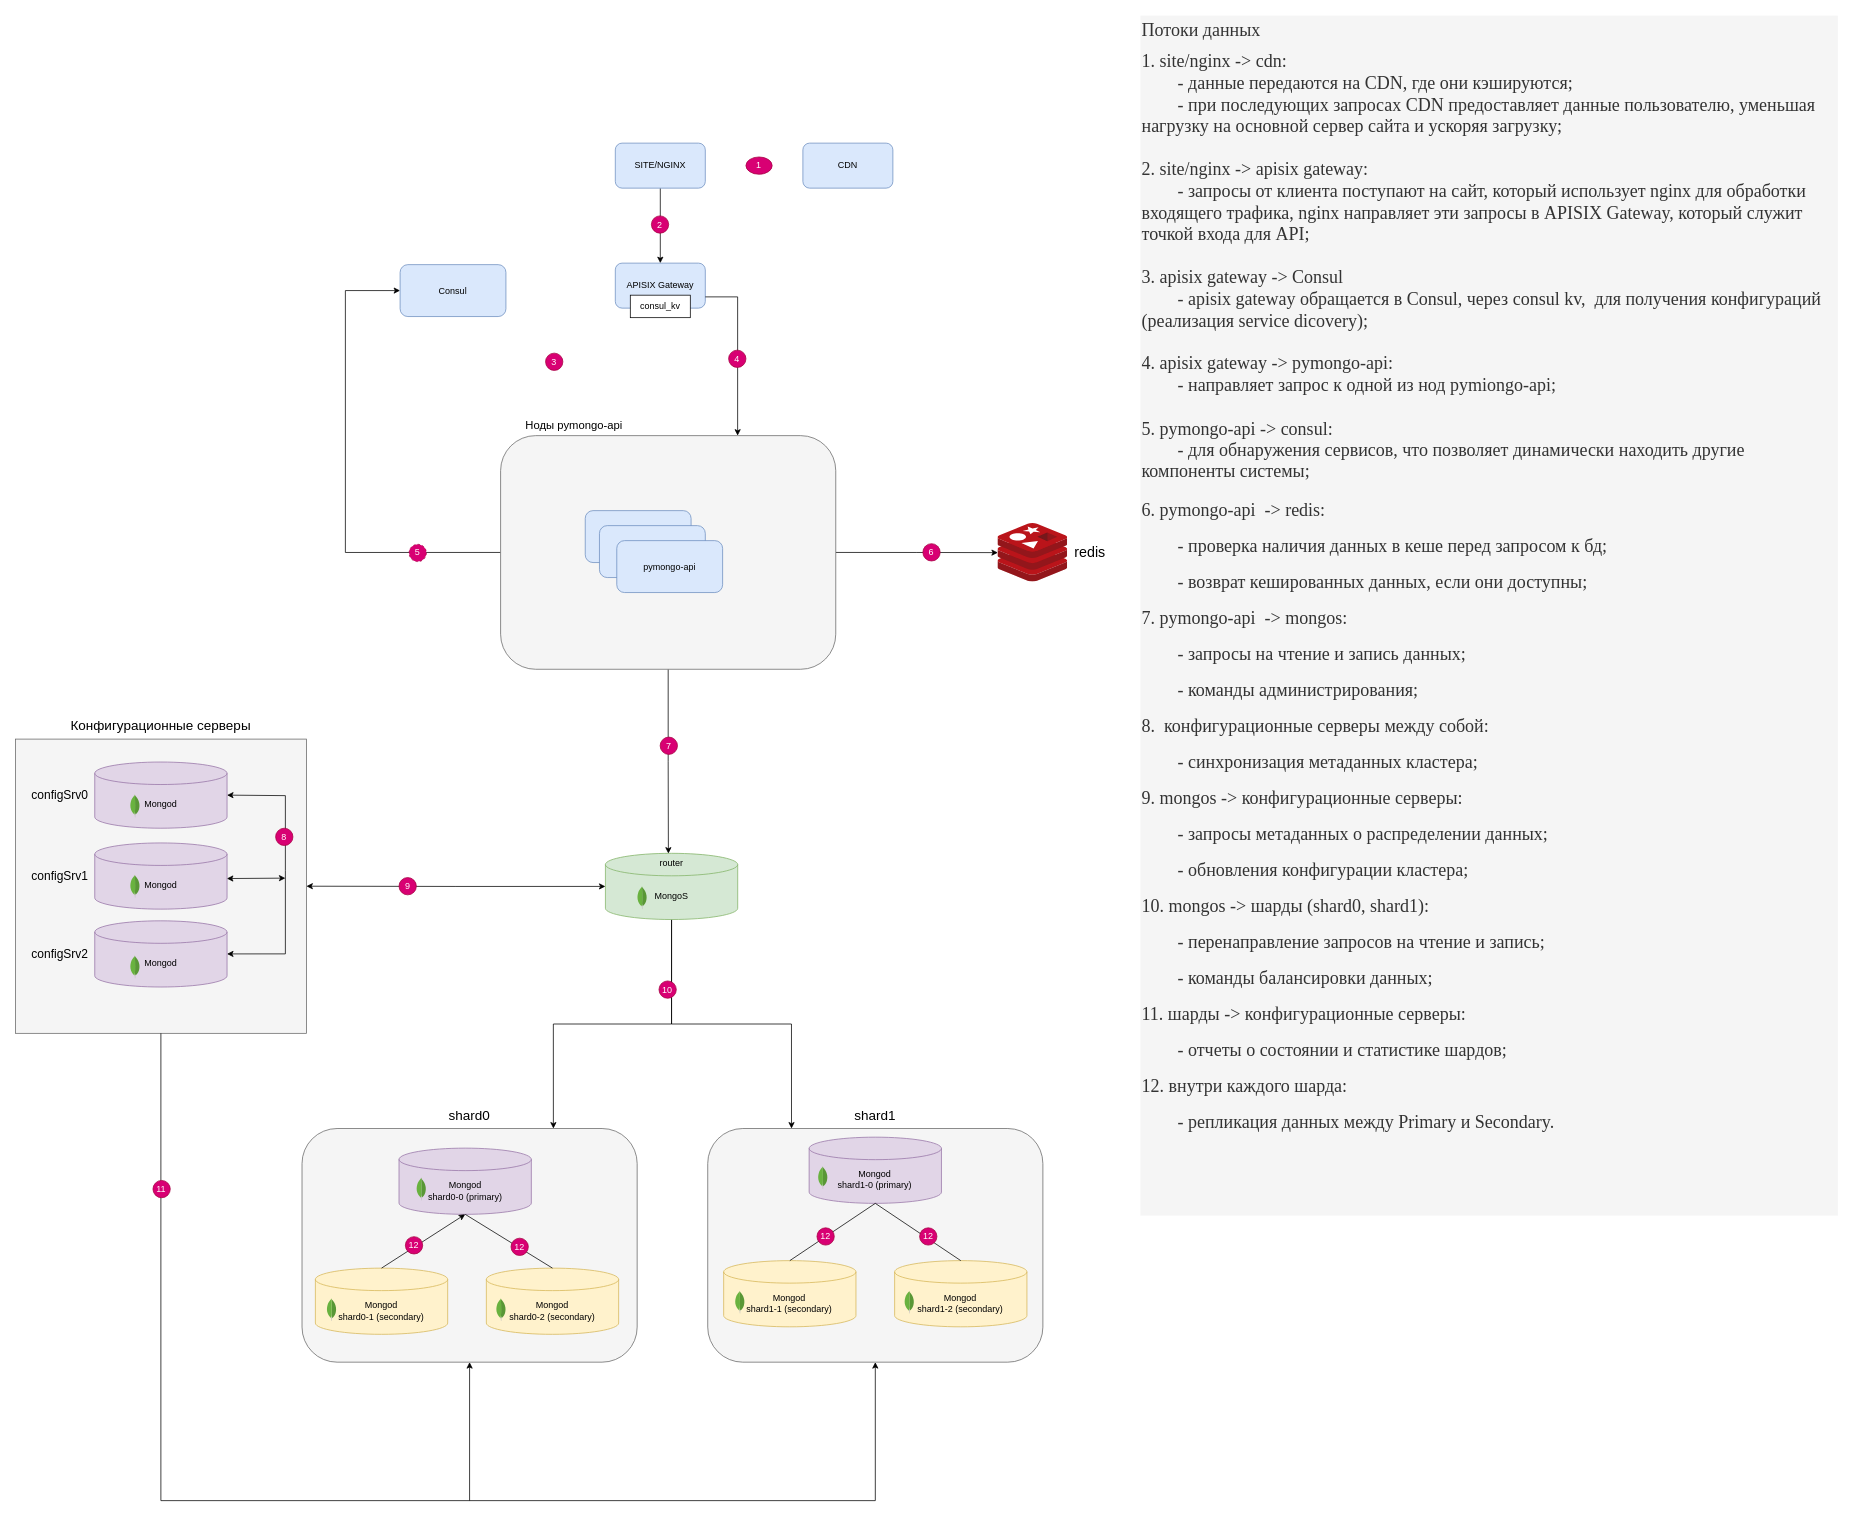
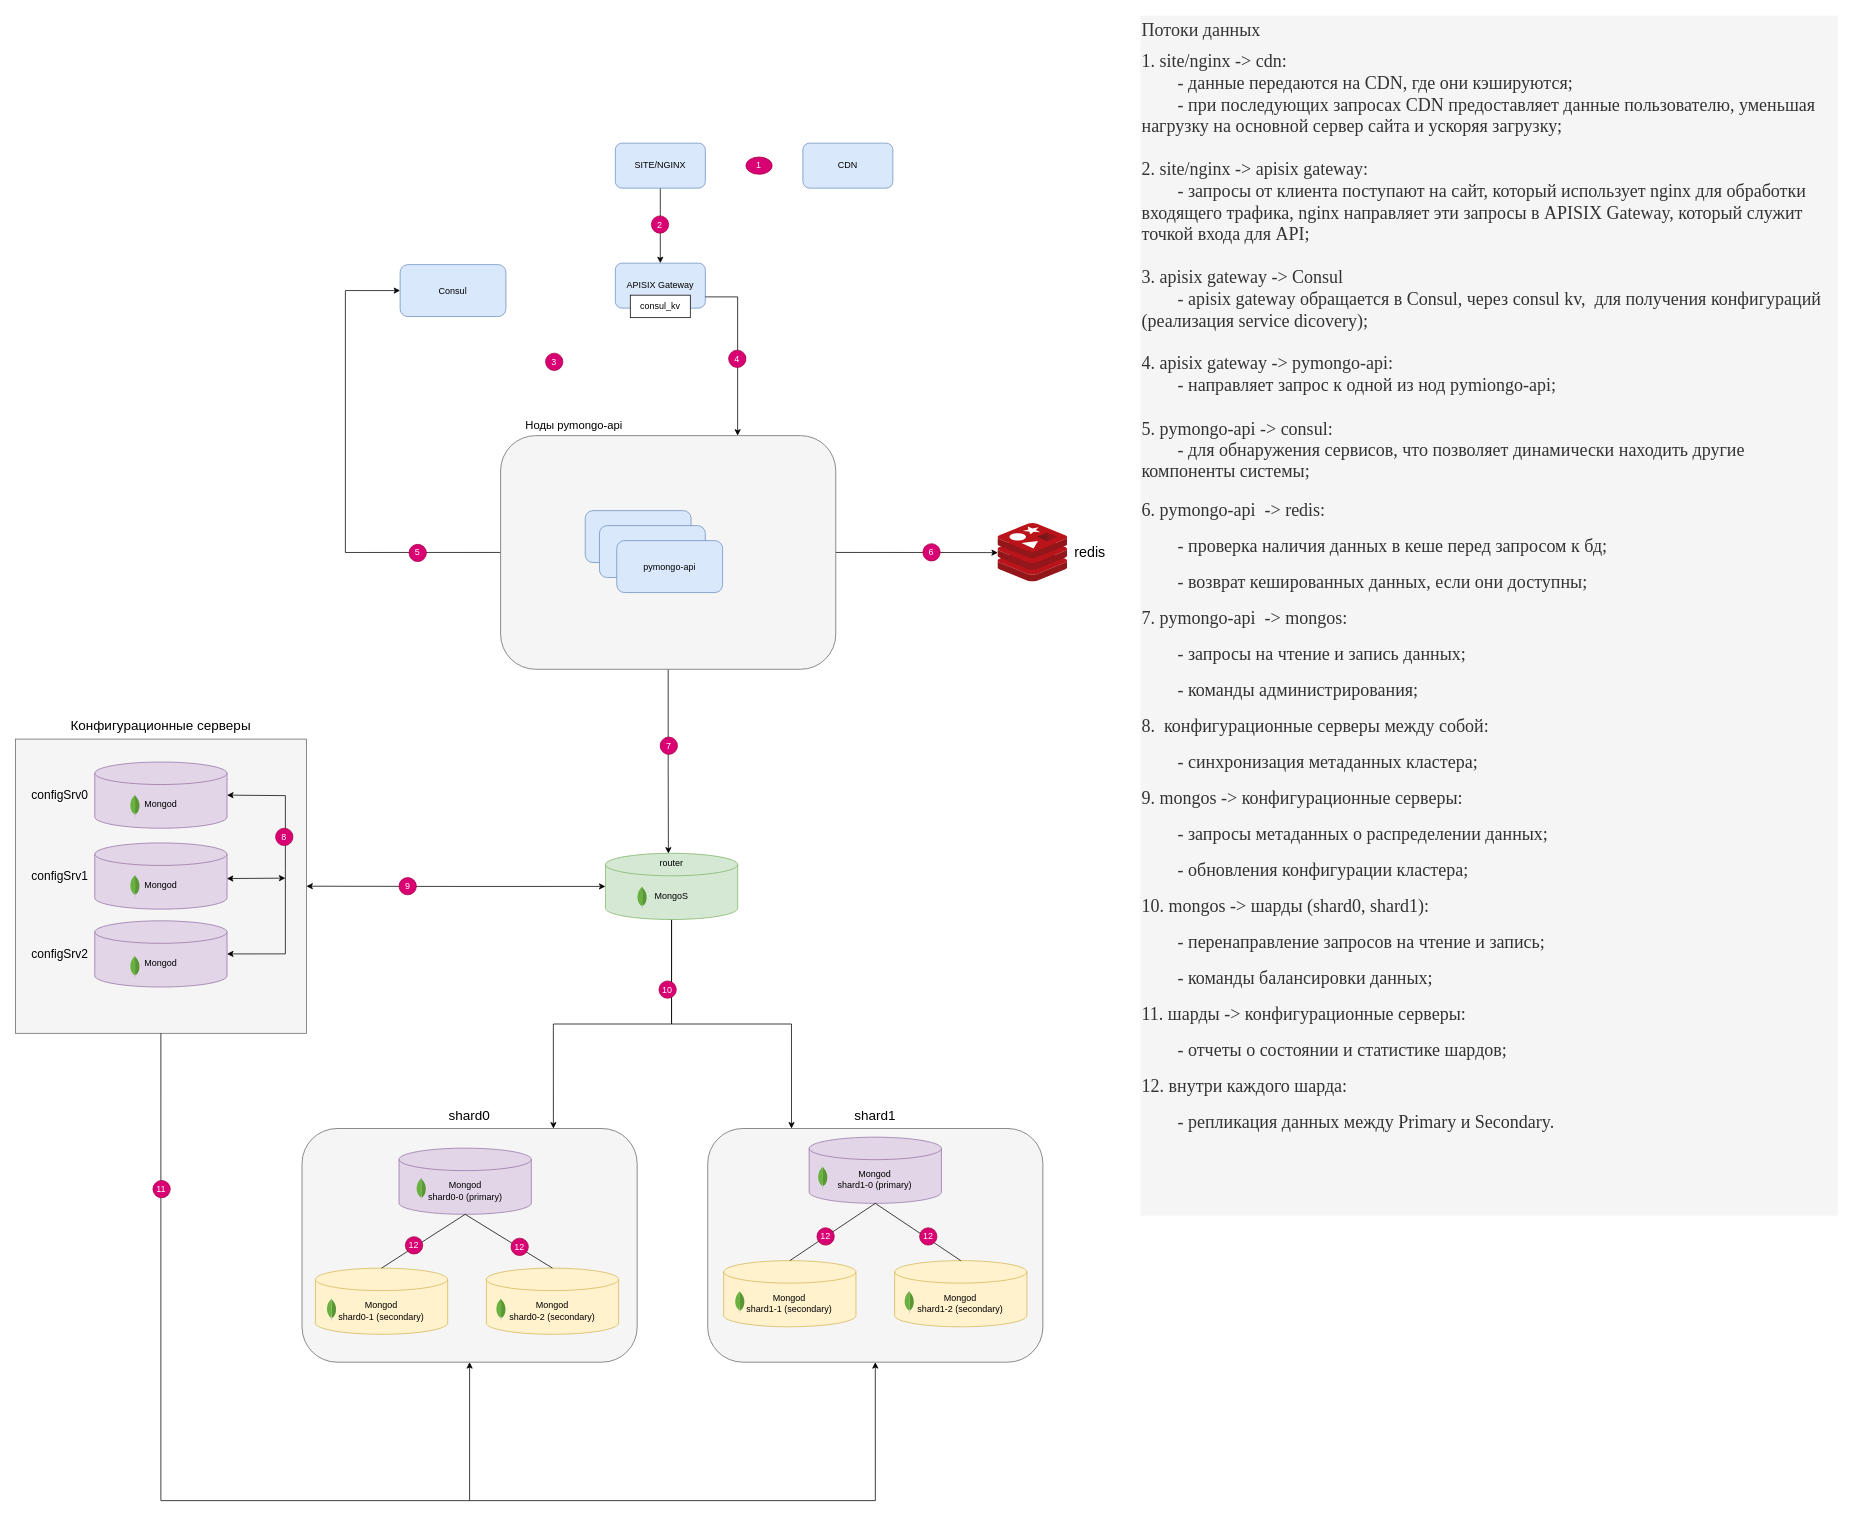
(418, 553) -> (418, 553)
(459, 1218) -> (461, 1217)
